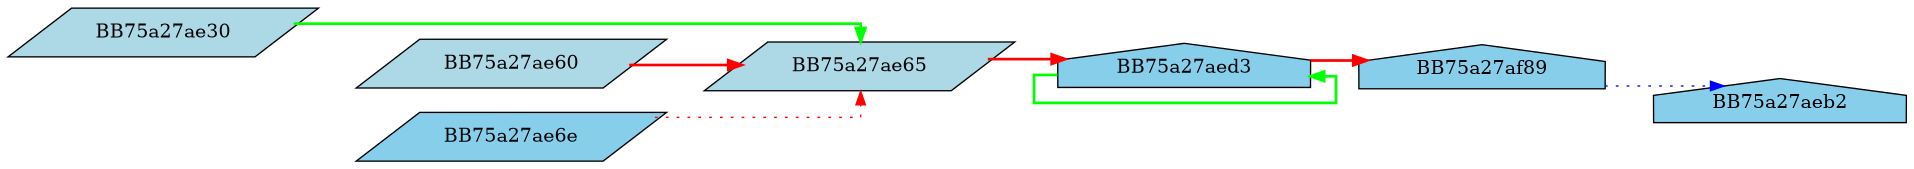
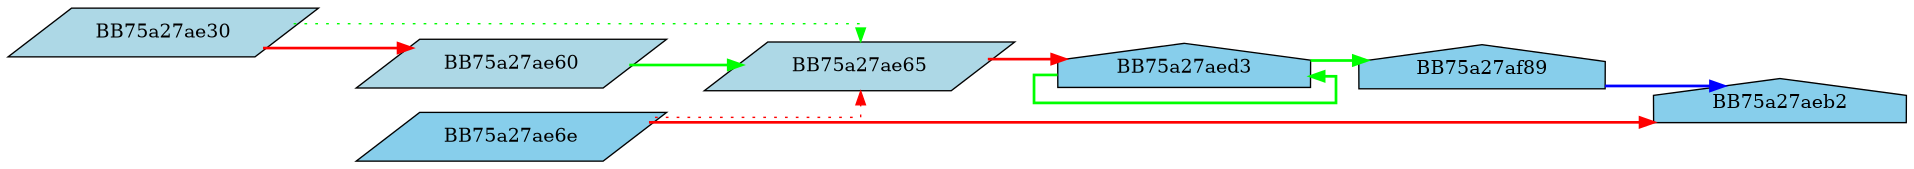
(579, 24) -> (579, 24)
none -> (331, 48)
(1332, 60) -> (1332, 60)
(679, 65) -> (679, 65)
(1658, 86) -> (1658, 86)
none -> (1144, 122)
